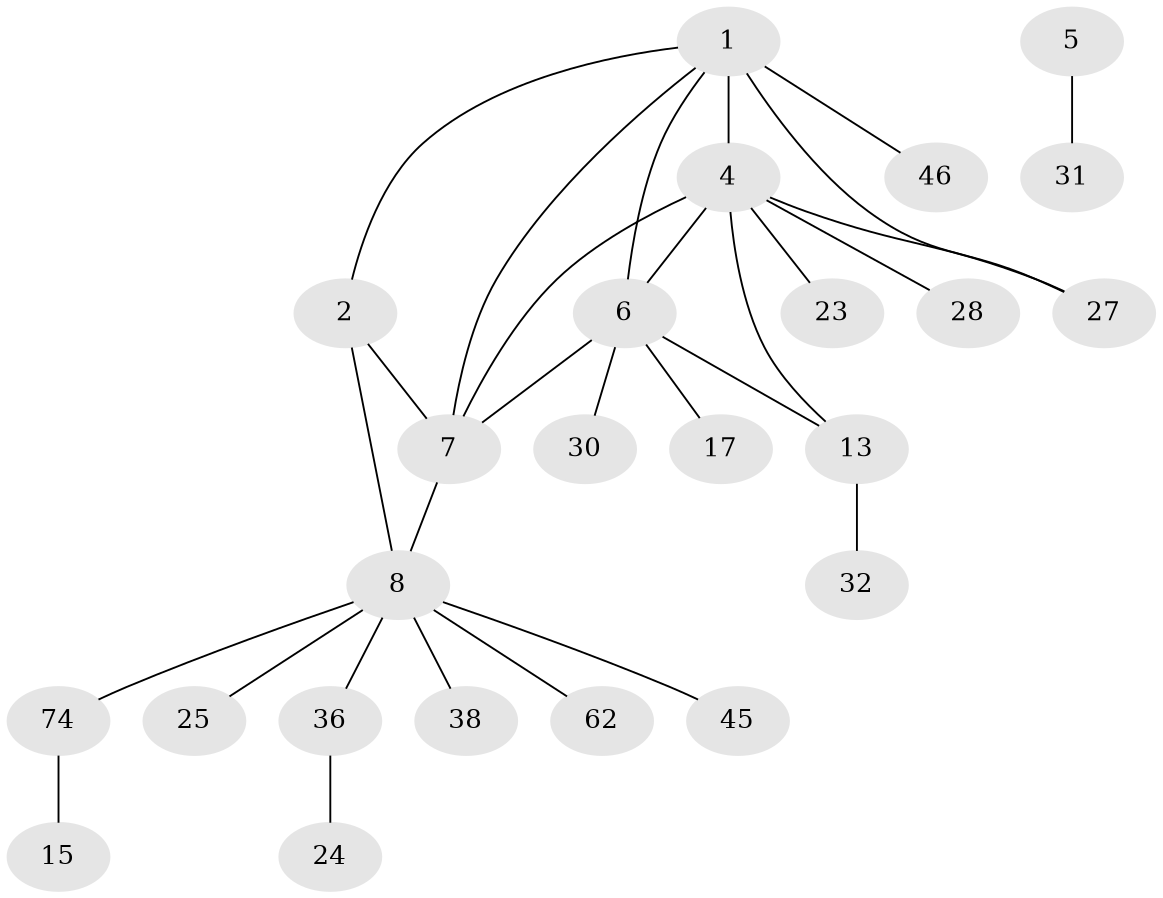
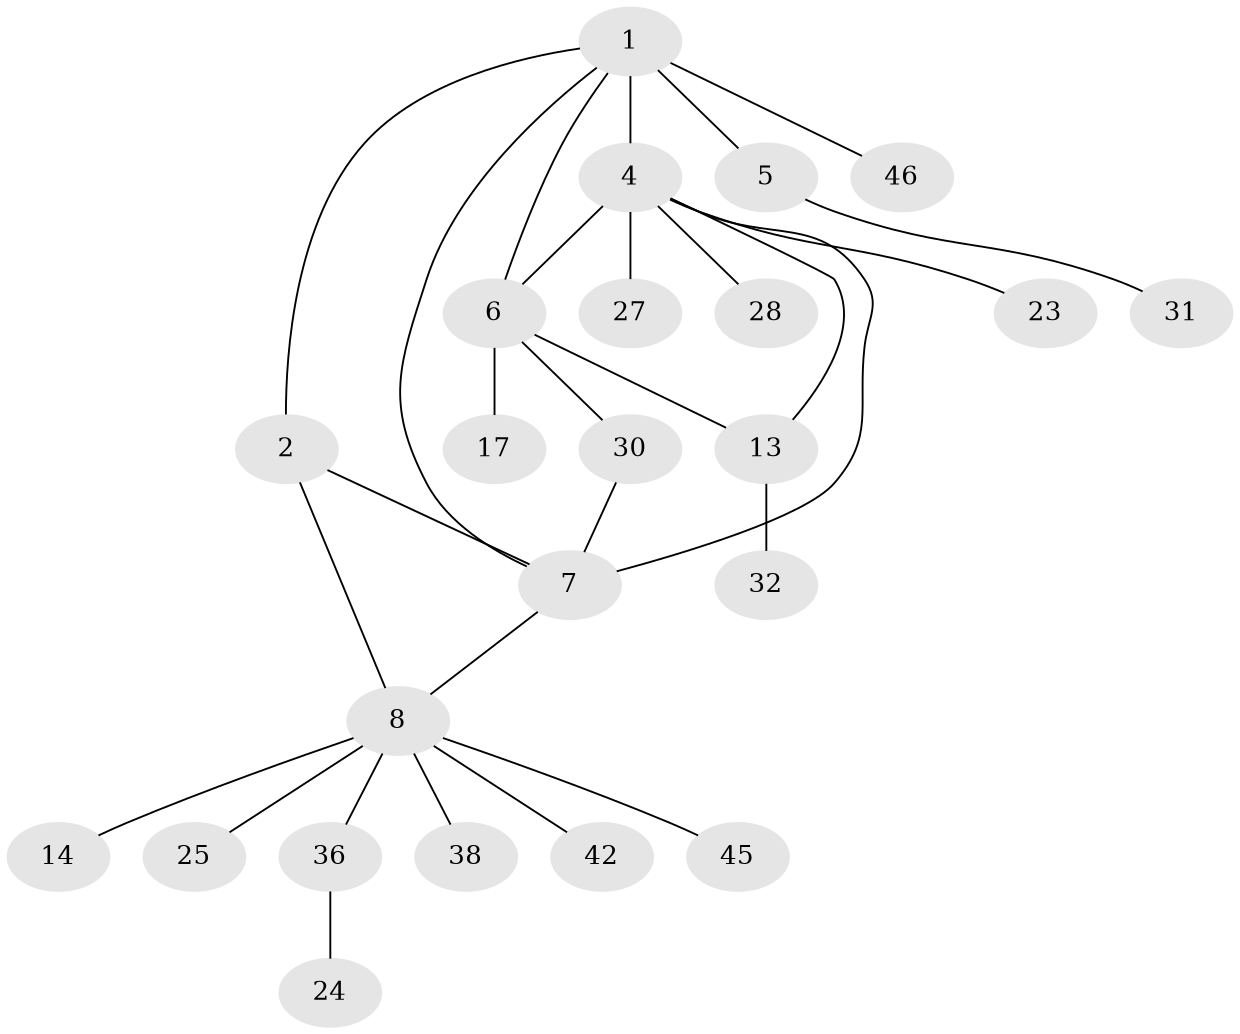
(880, 219) -> (698, 109)
(537, 381) -> (600, 517)
(59, 721) -> (59, 857)
(602, 721) -> (602, 857)
(59, 857) -> none
